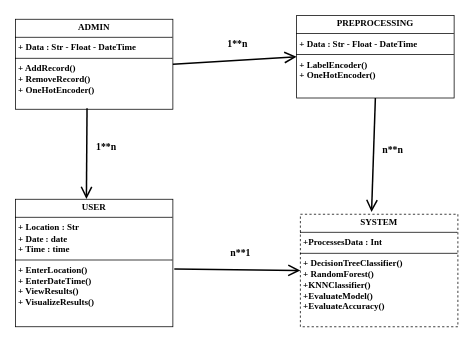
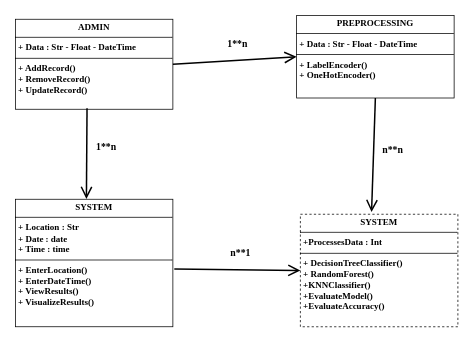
(82, 46) -> (82, 46)
(60, 242) -> (60, 242)
